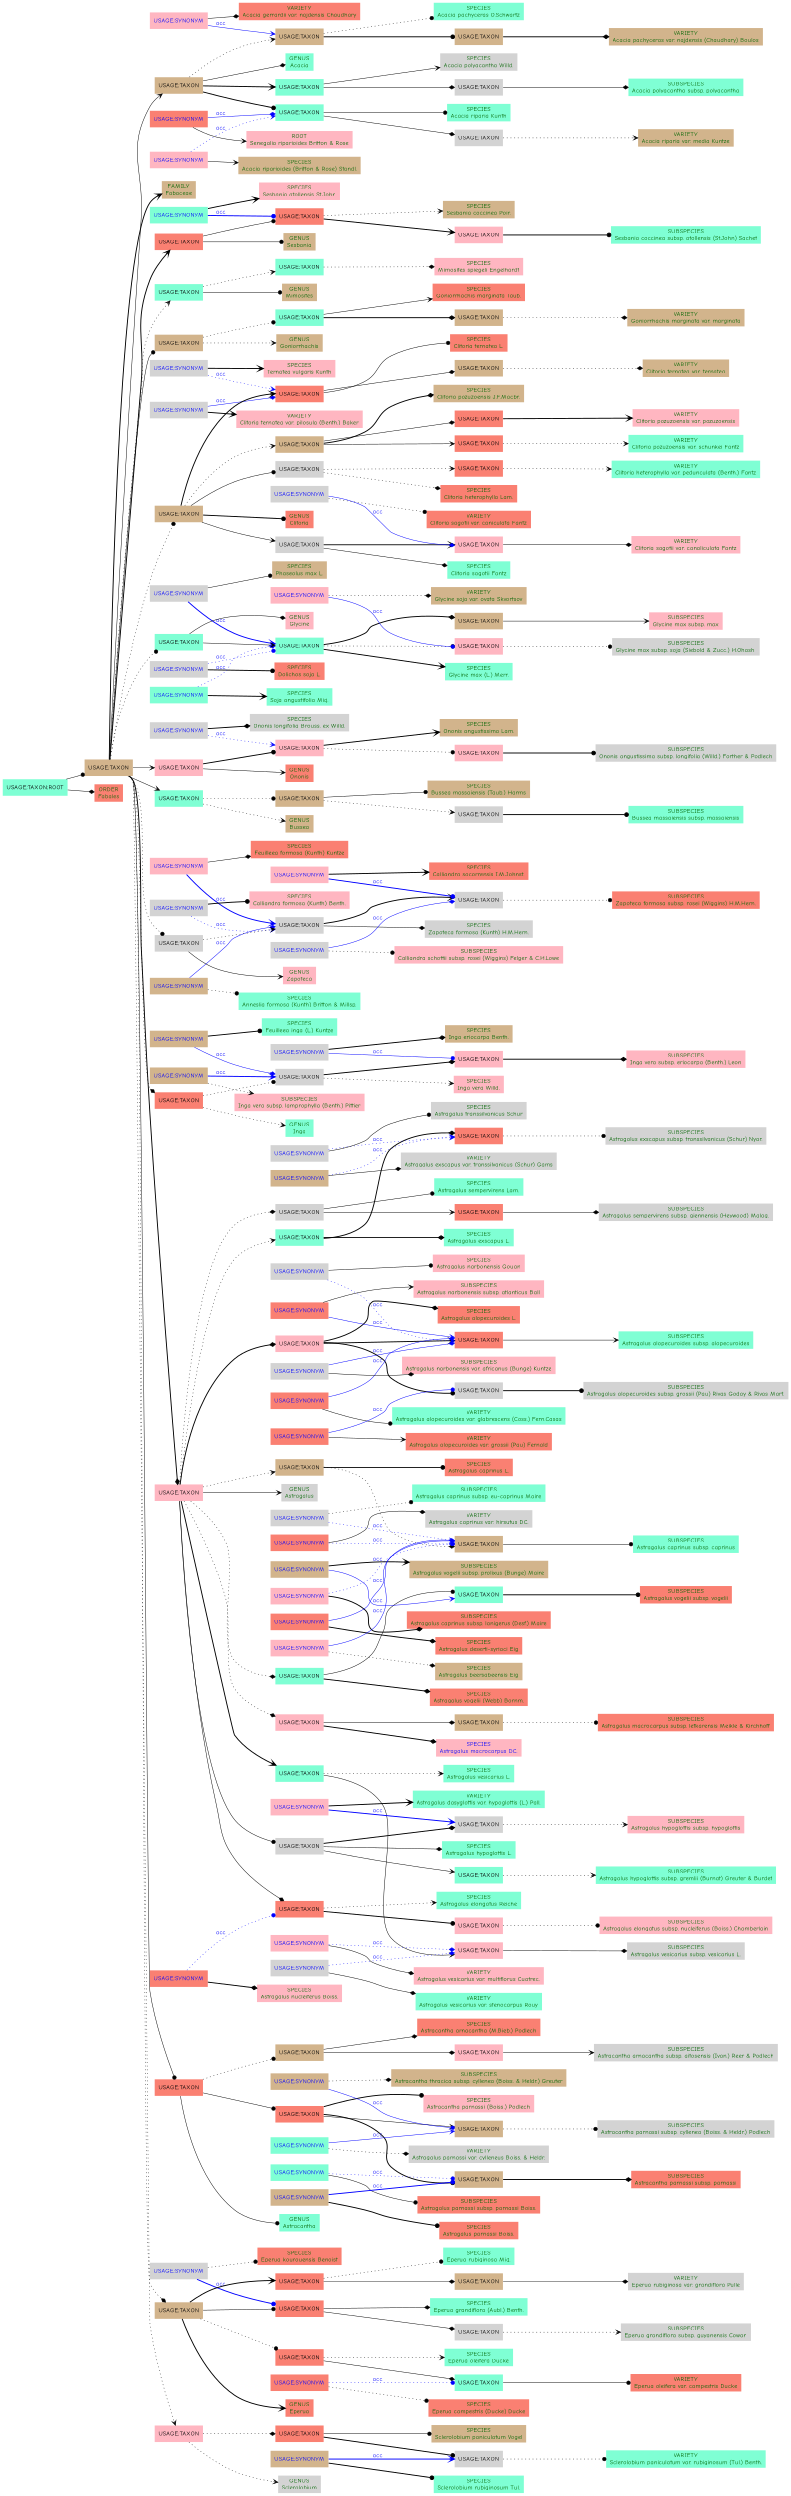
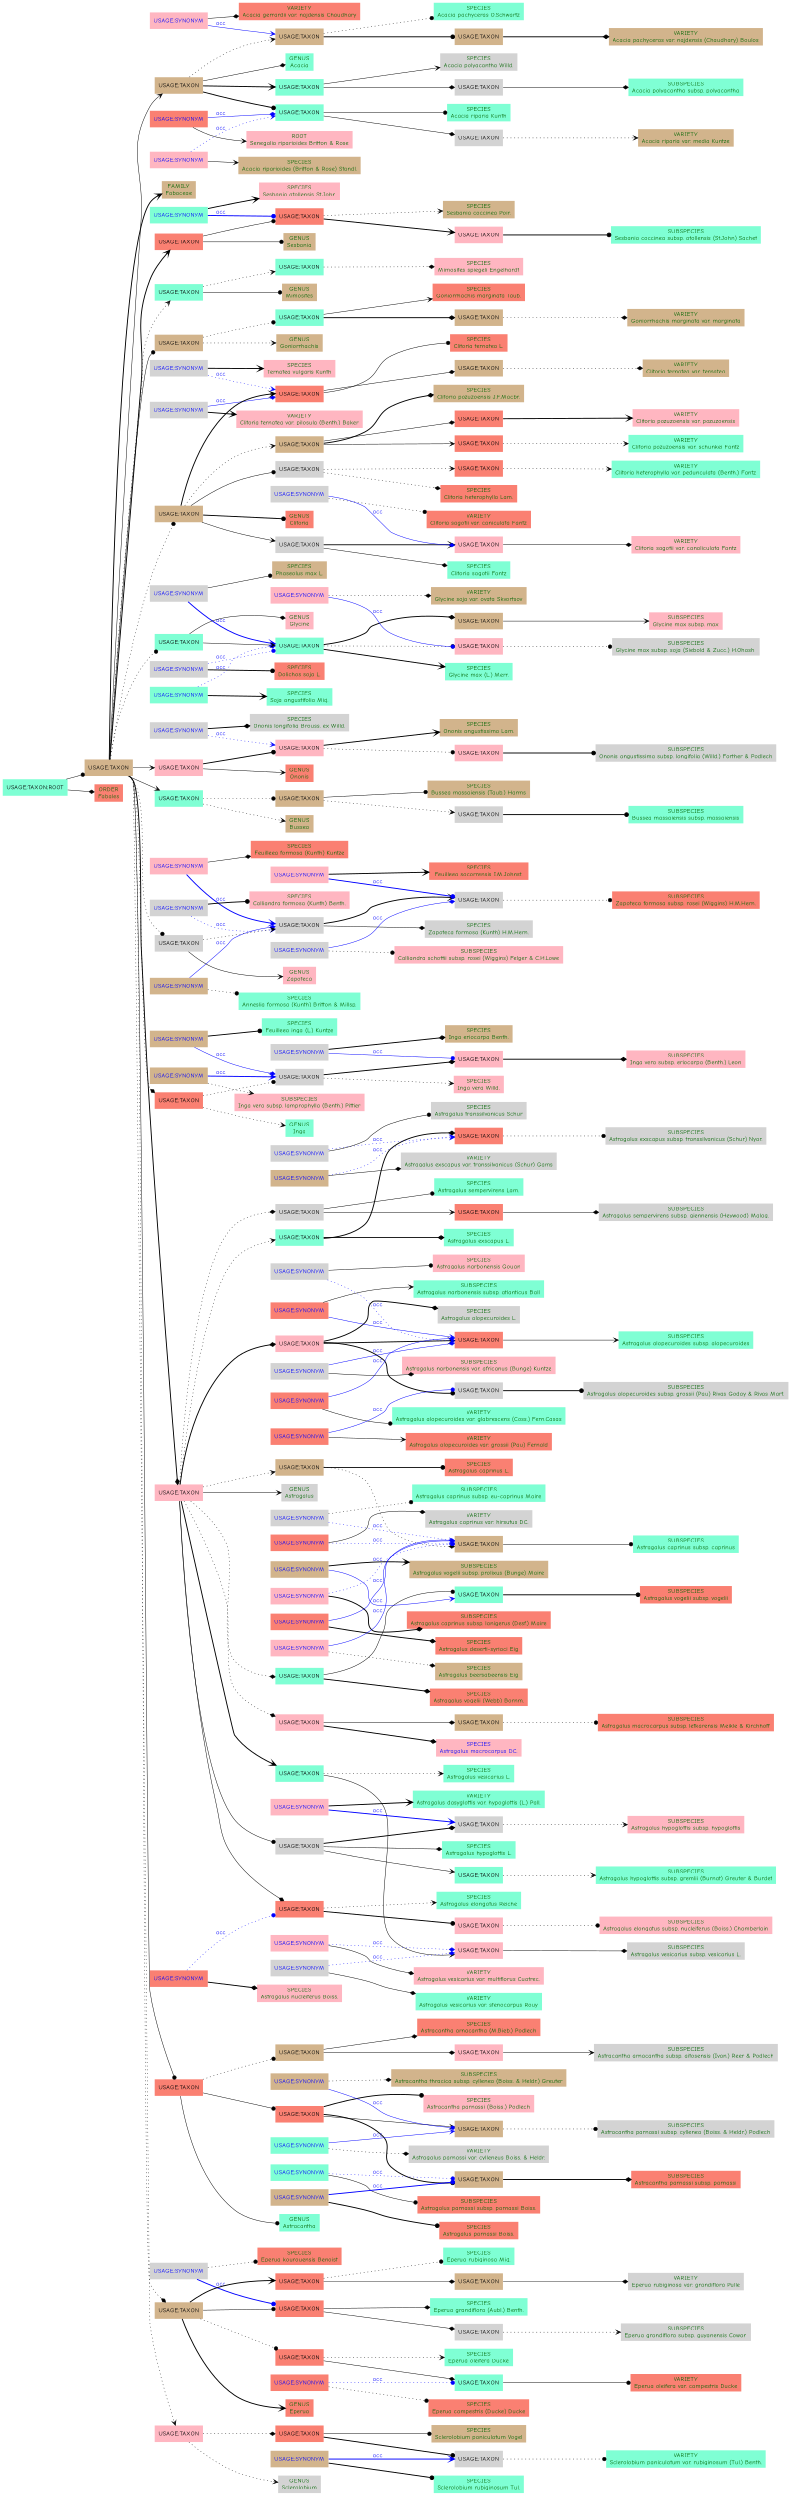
(479, 871) -> (479, 871)
(479, 1289) -> (479, 1289)
(479, 1315) -> (479, 1315)
